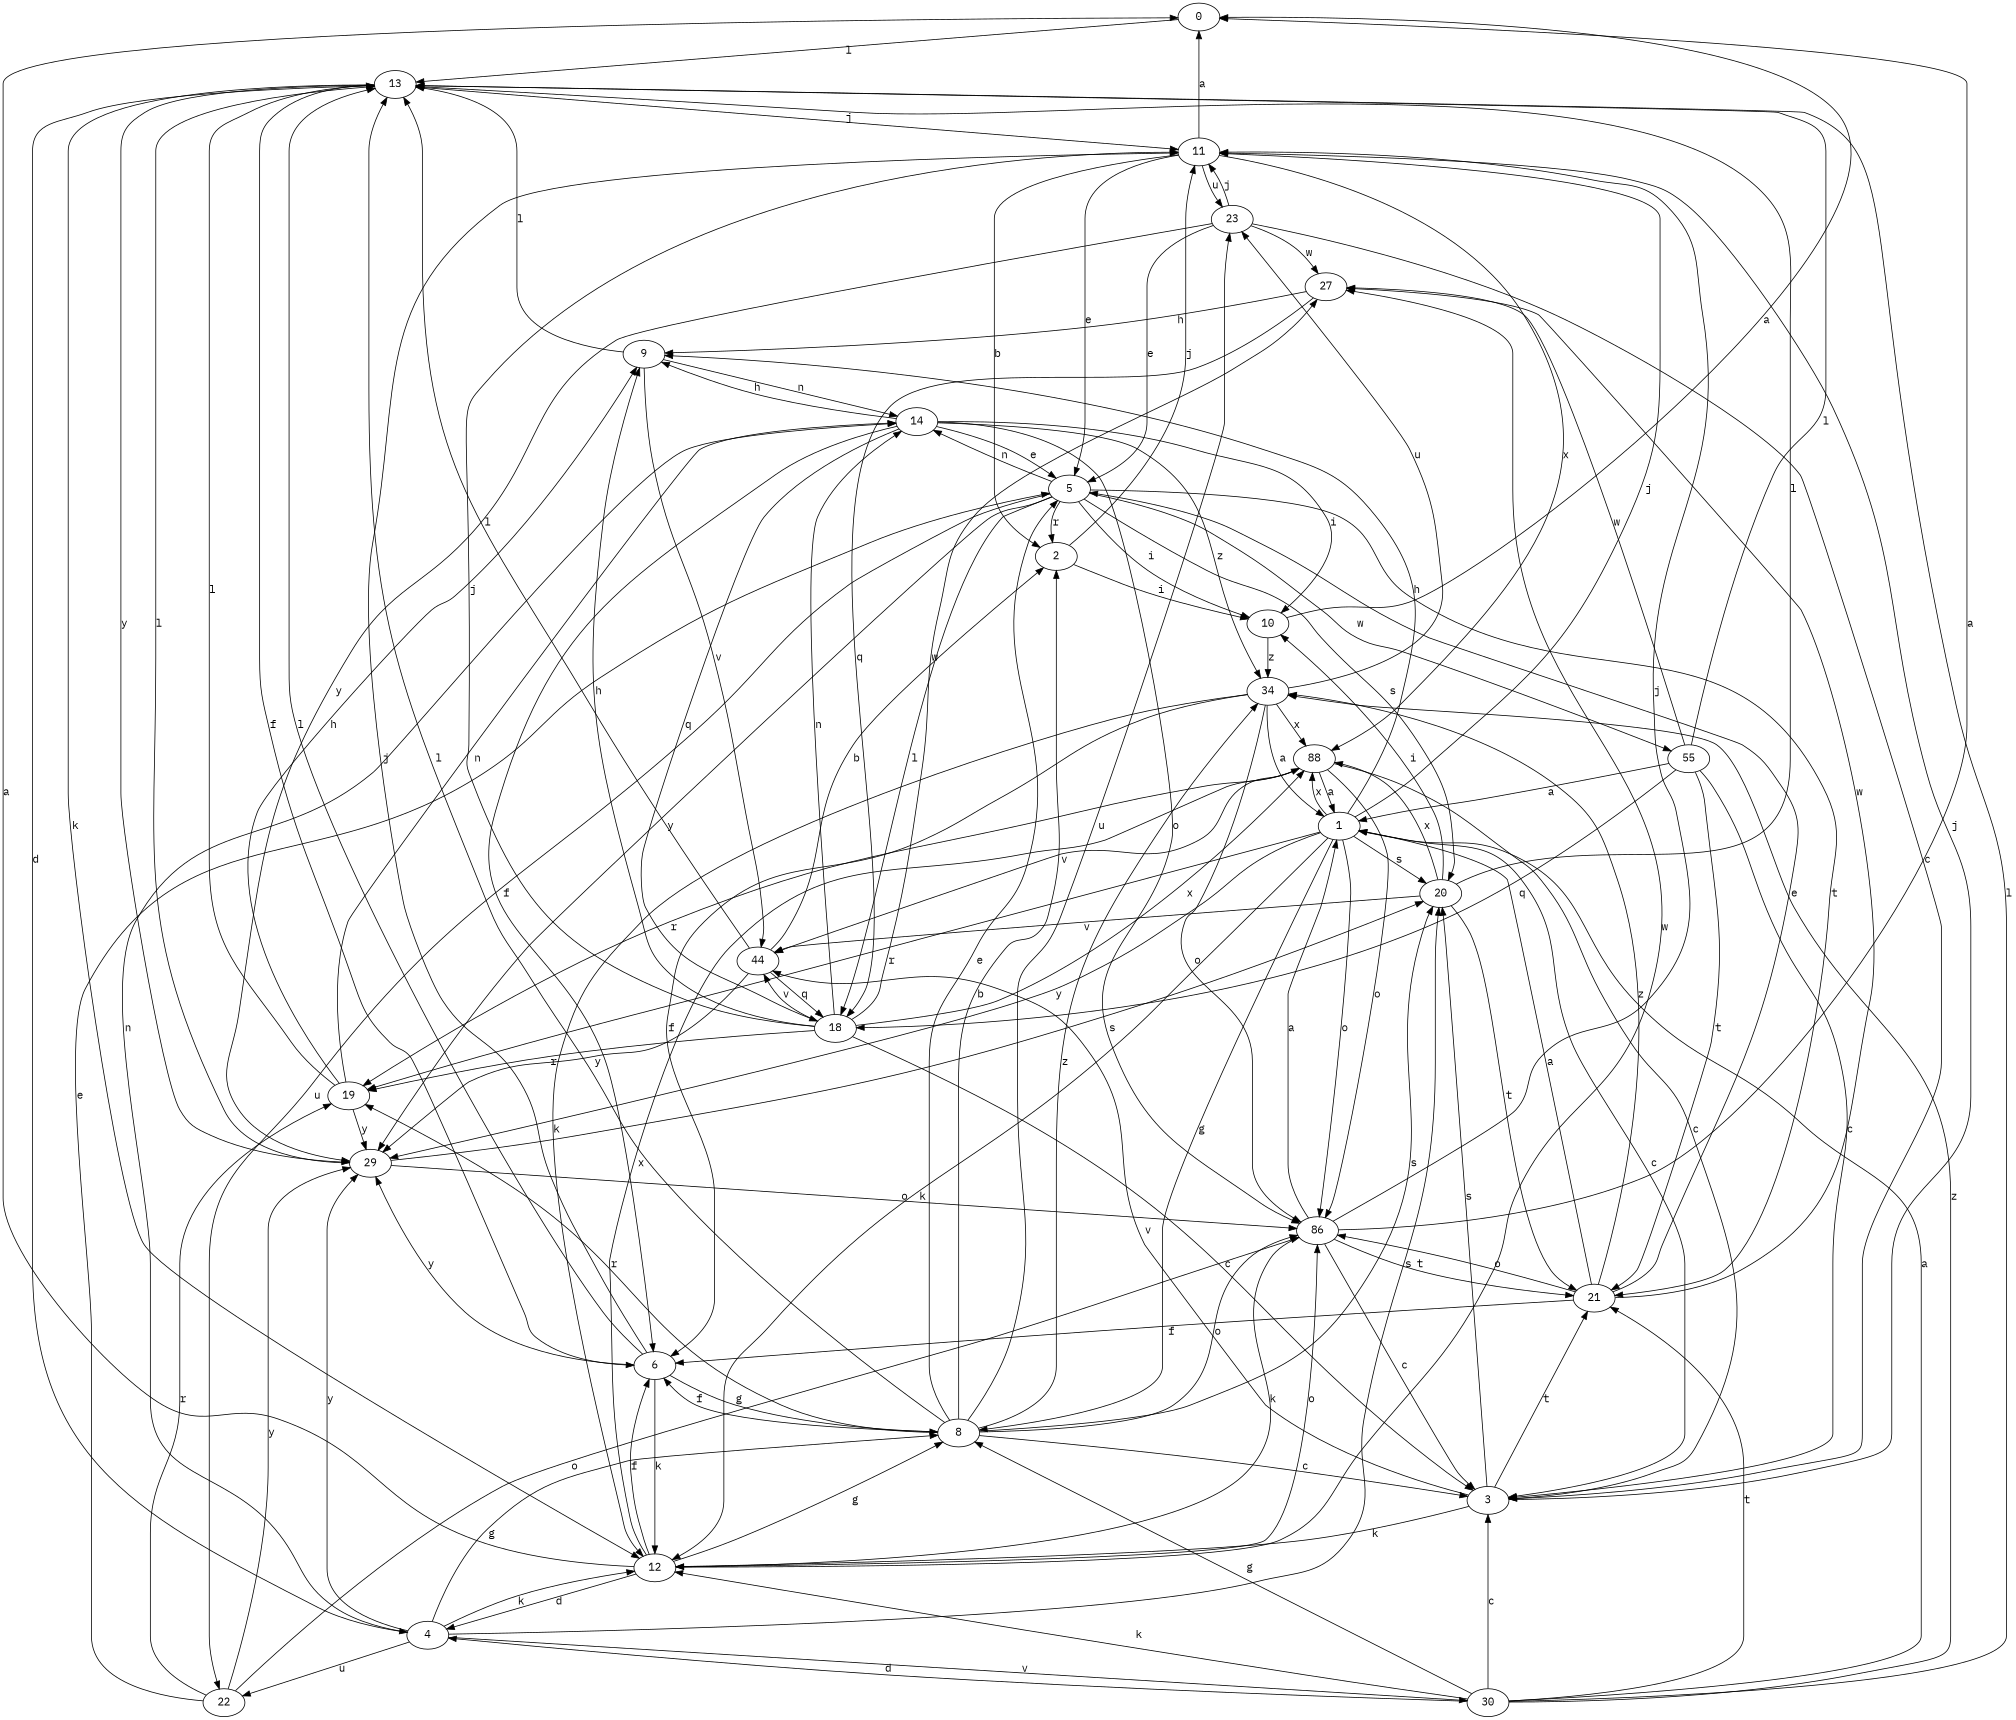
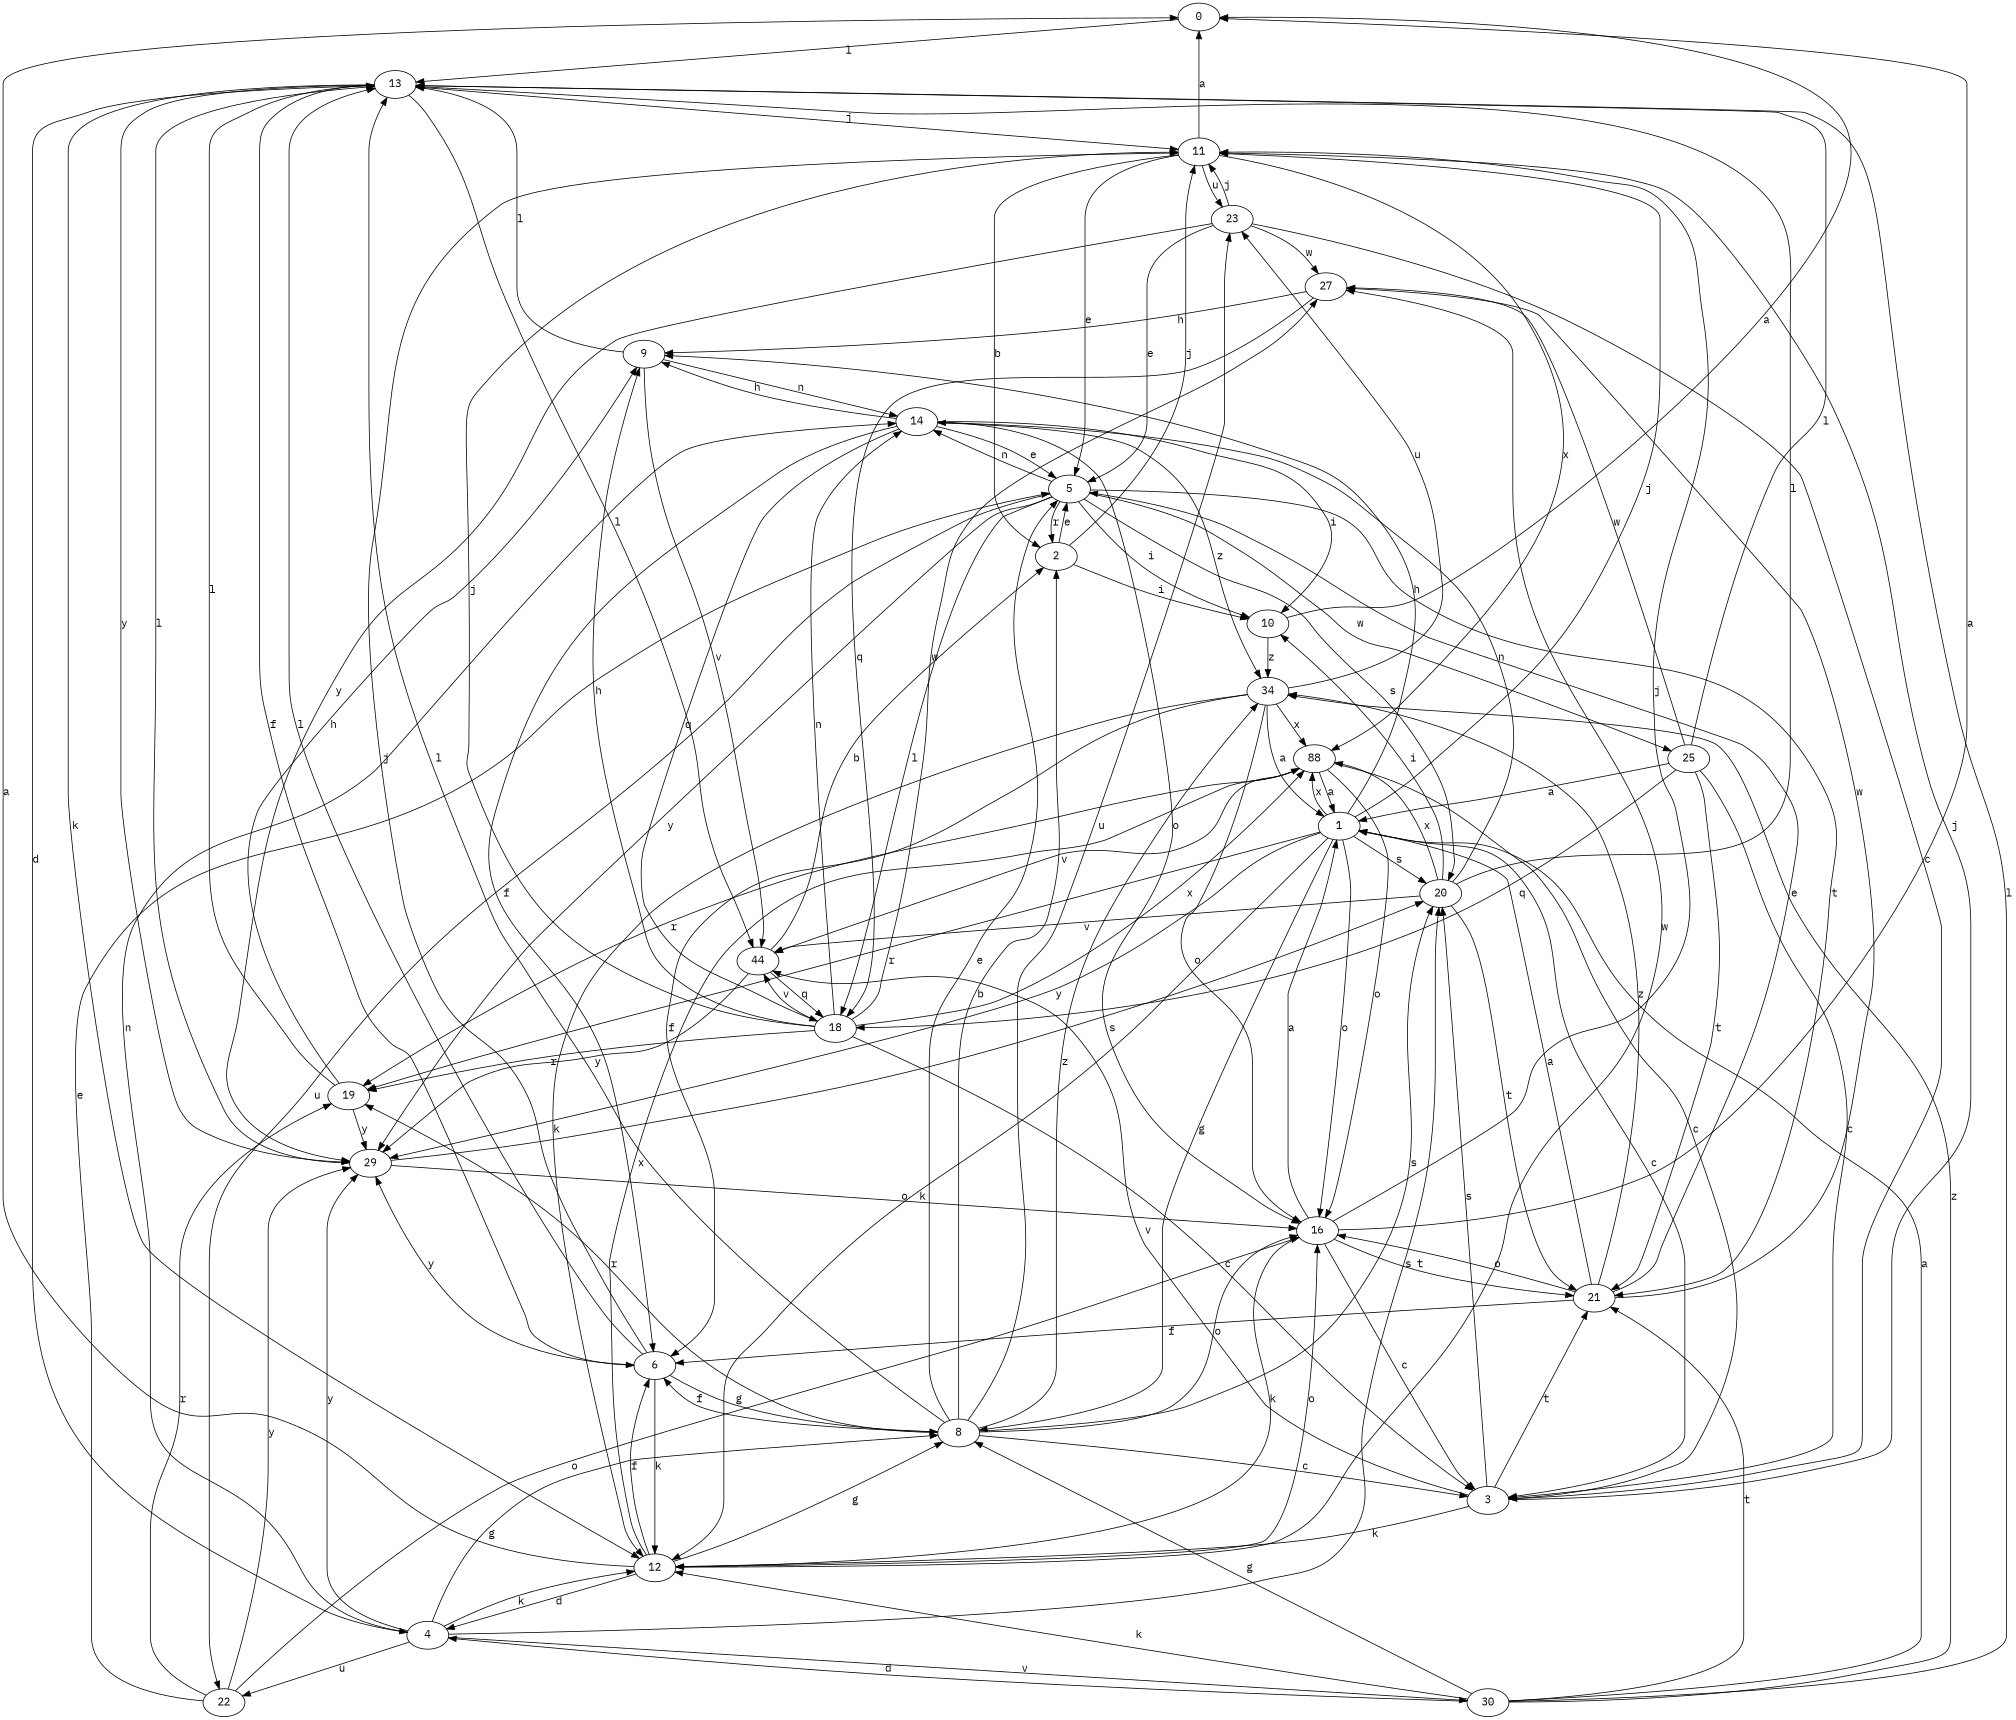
none -> (1062, 527)
(511, 574) -> (594, 487)
(529, 671) -> (1351, 498)
(1689, 759) -> (1689, 759)
(1317, 1231) -> (1317, 1231)
(1488, 1605) -> none
